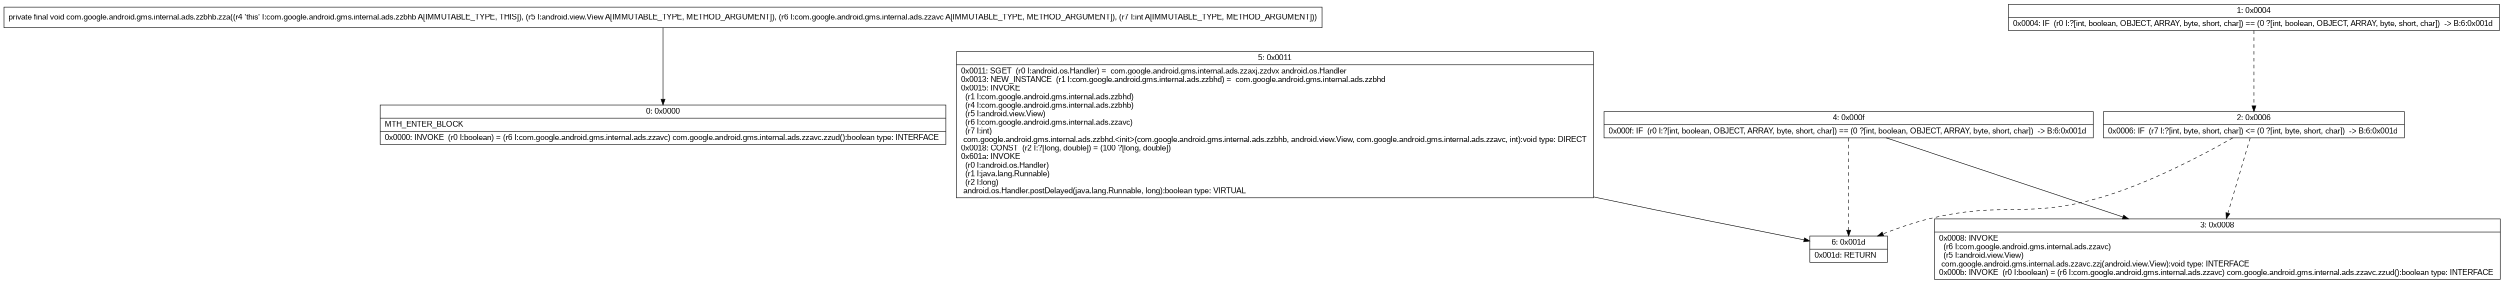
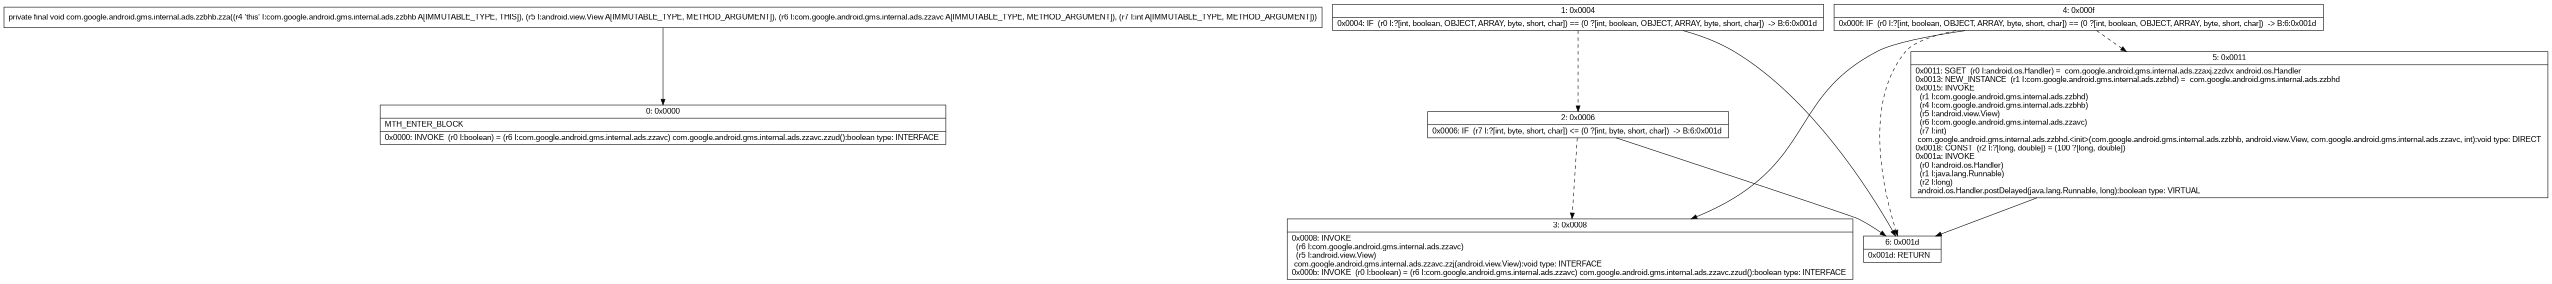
none -> (2109, 39)
none -> (1805, 111)
(993, 157) -> (1947, 157)
(2063, 206) -> (1750, 182)
